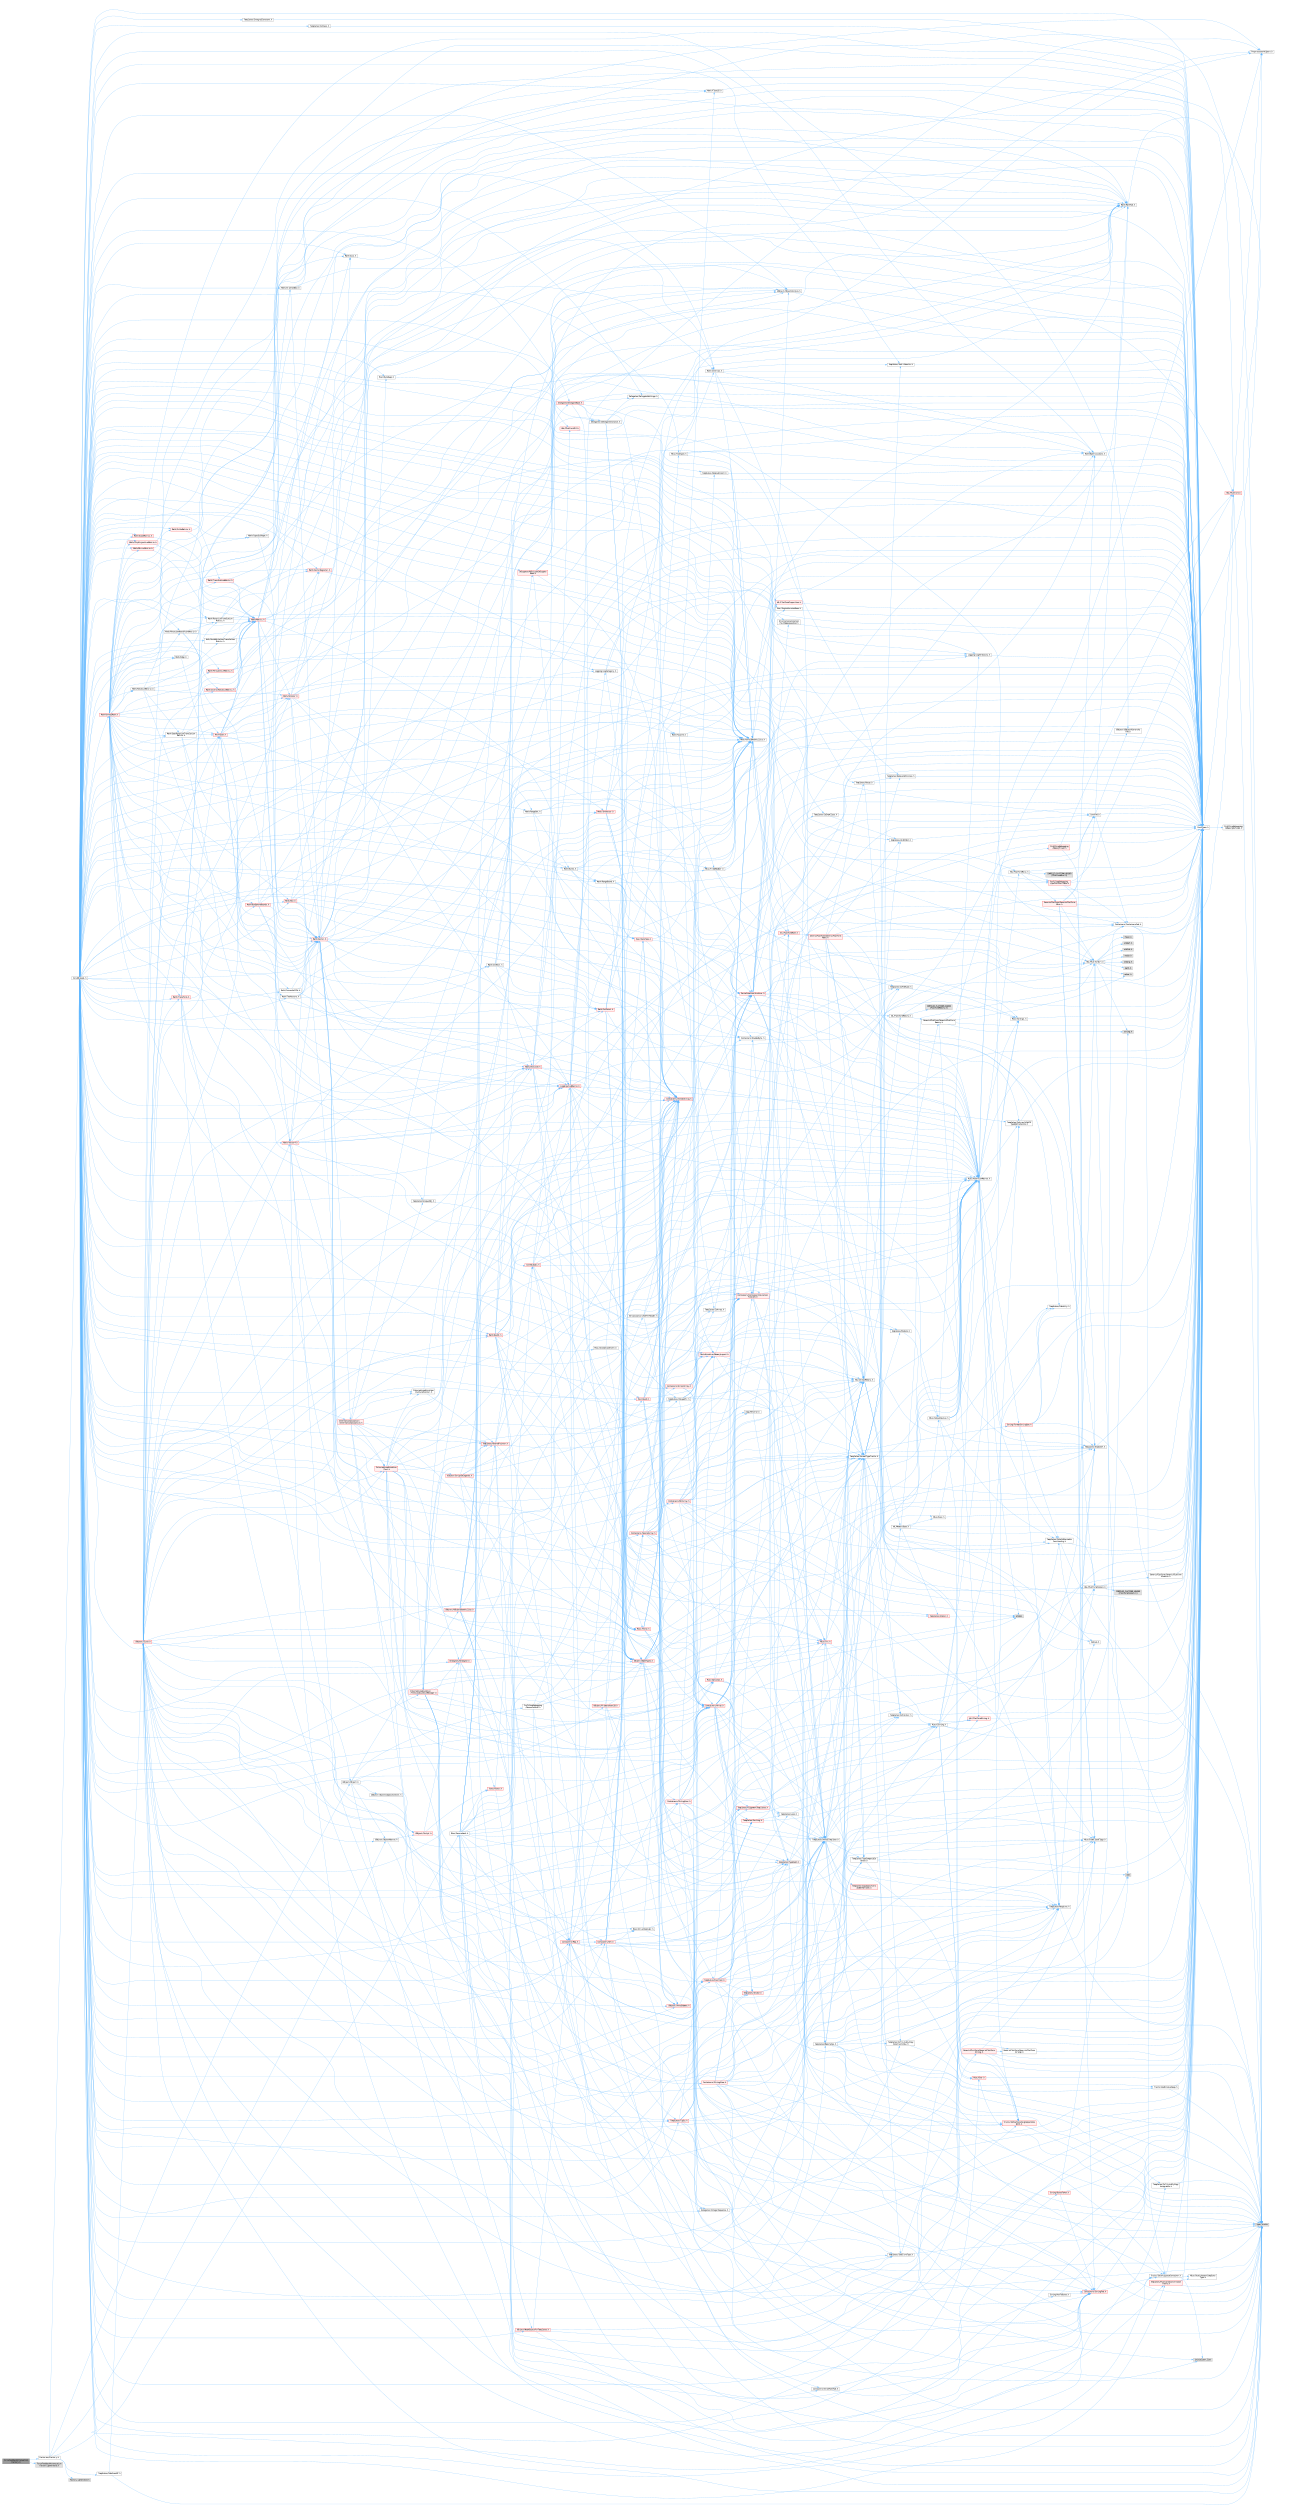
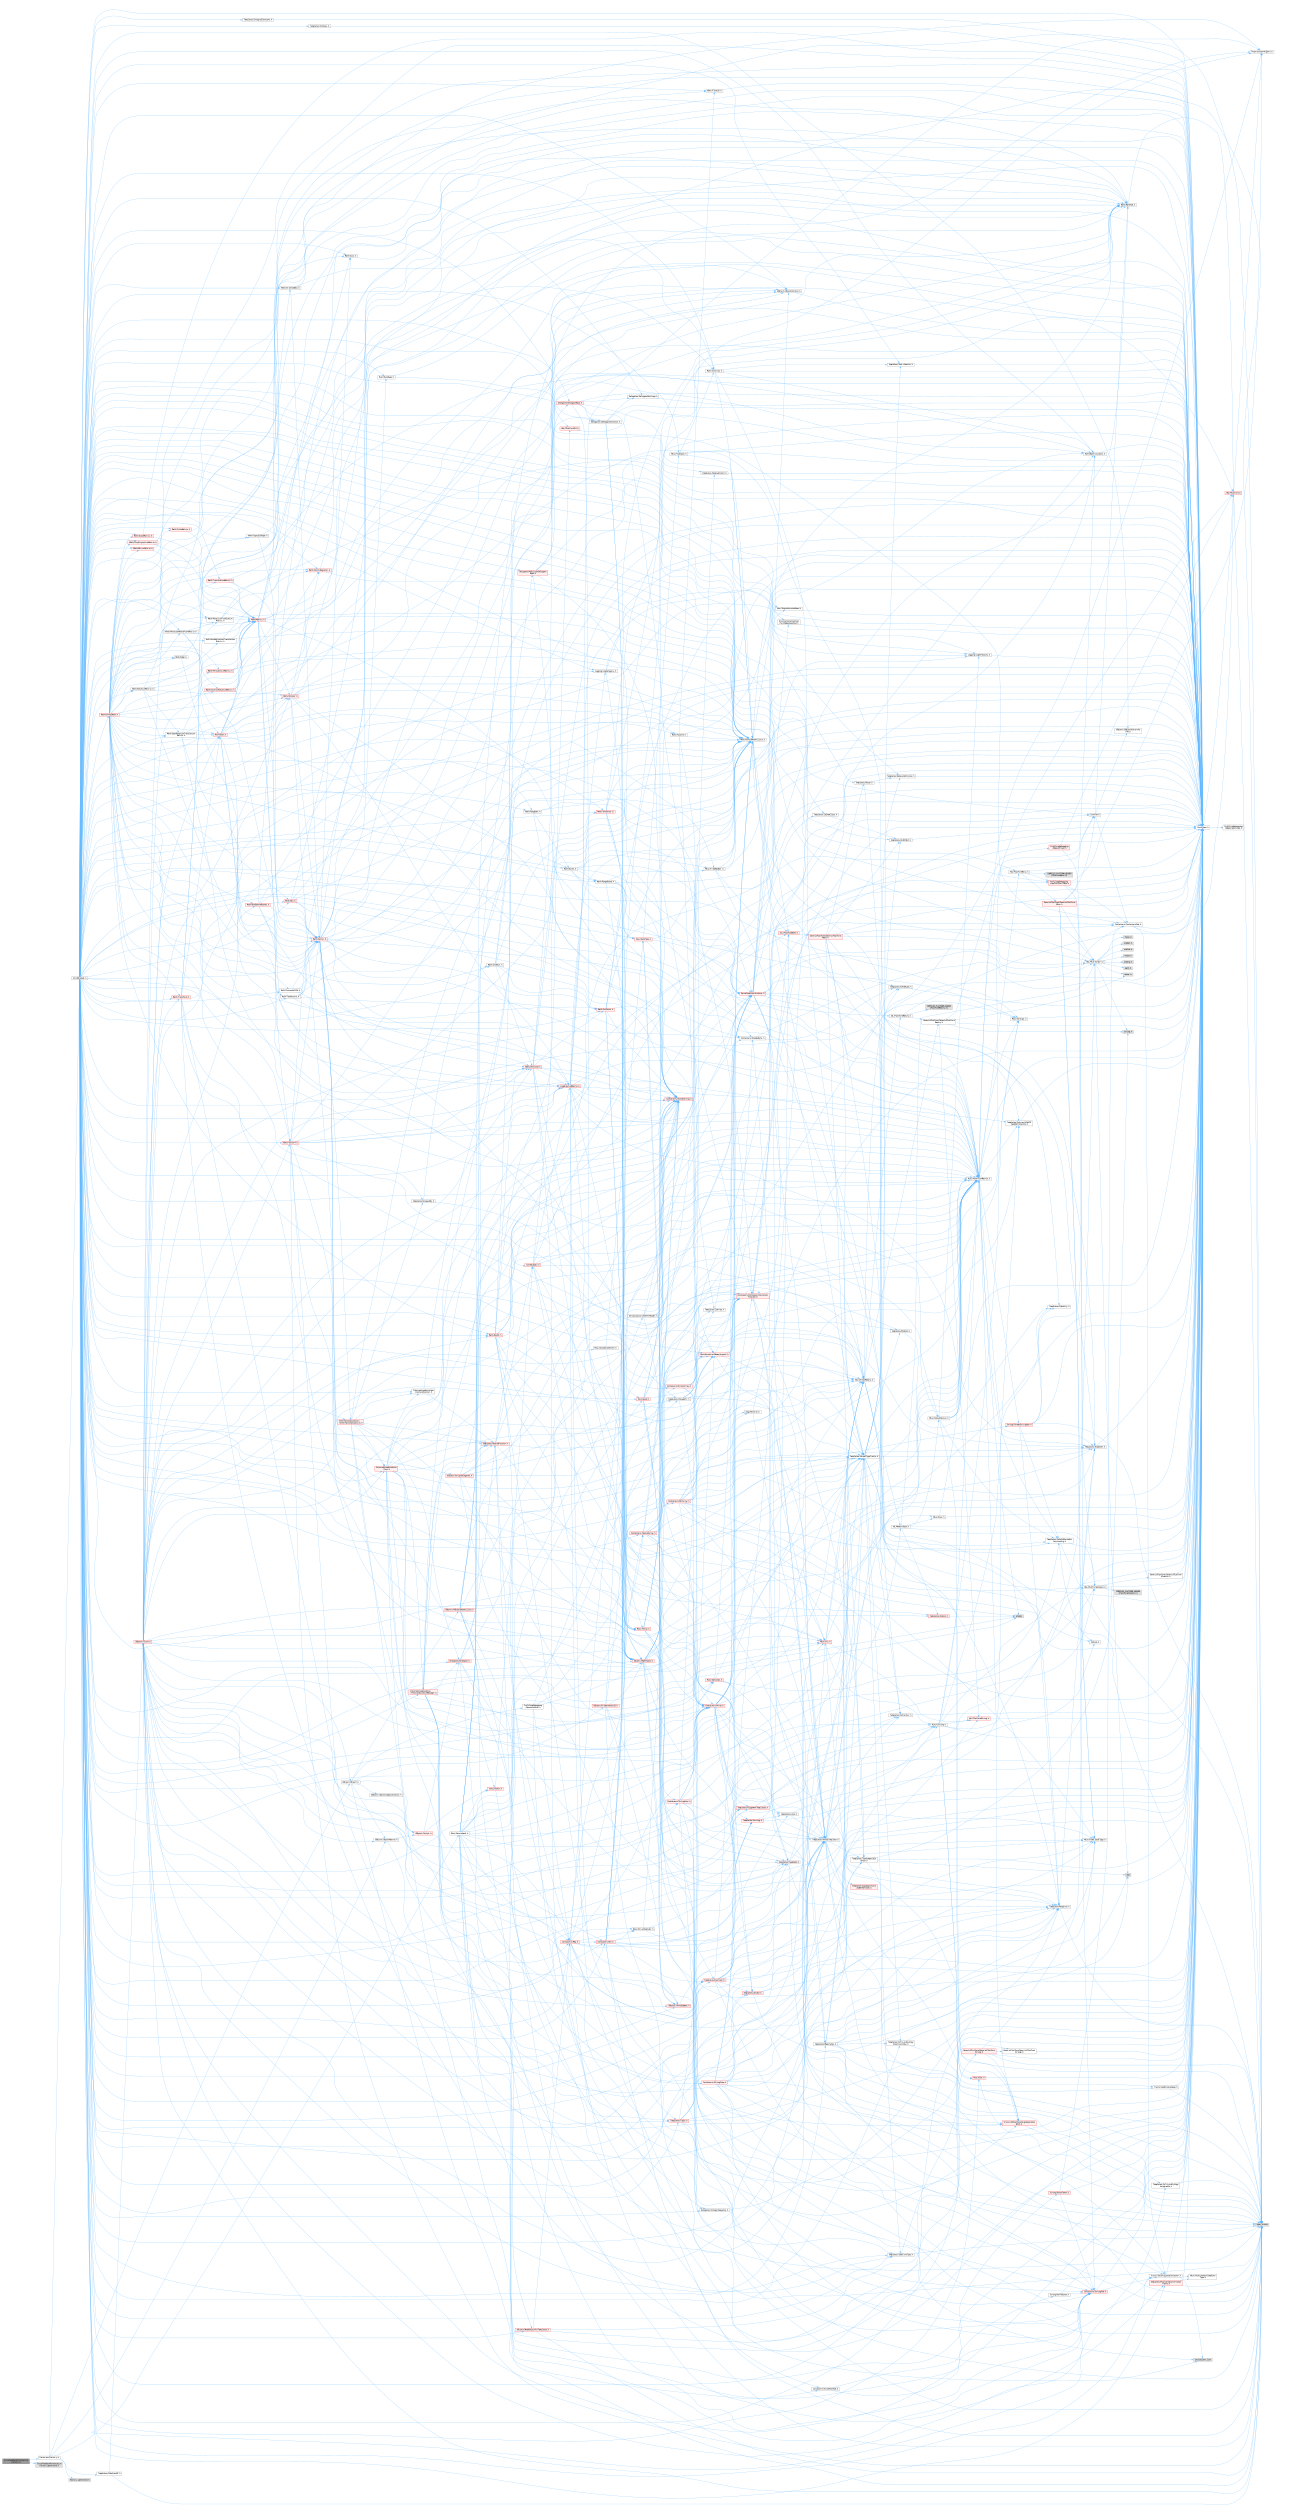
(789, 602) -> none
